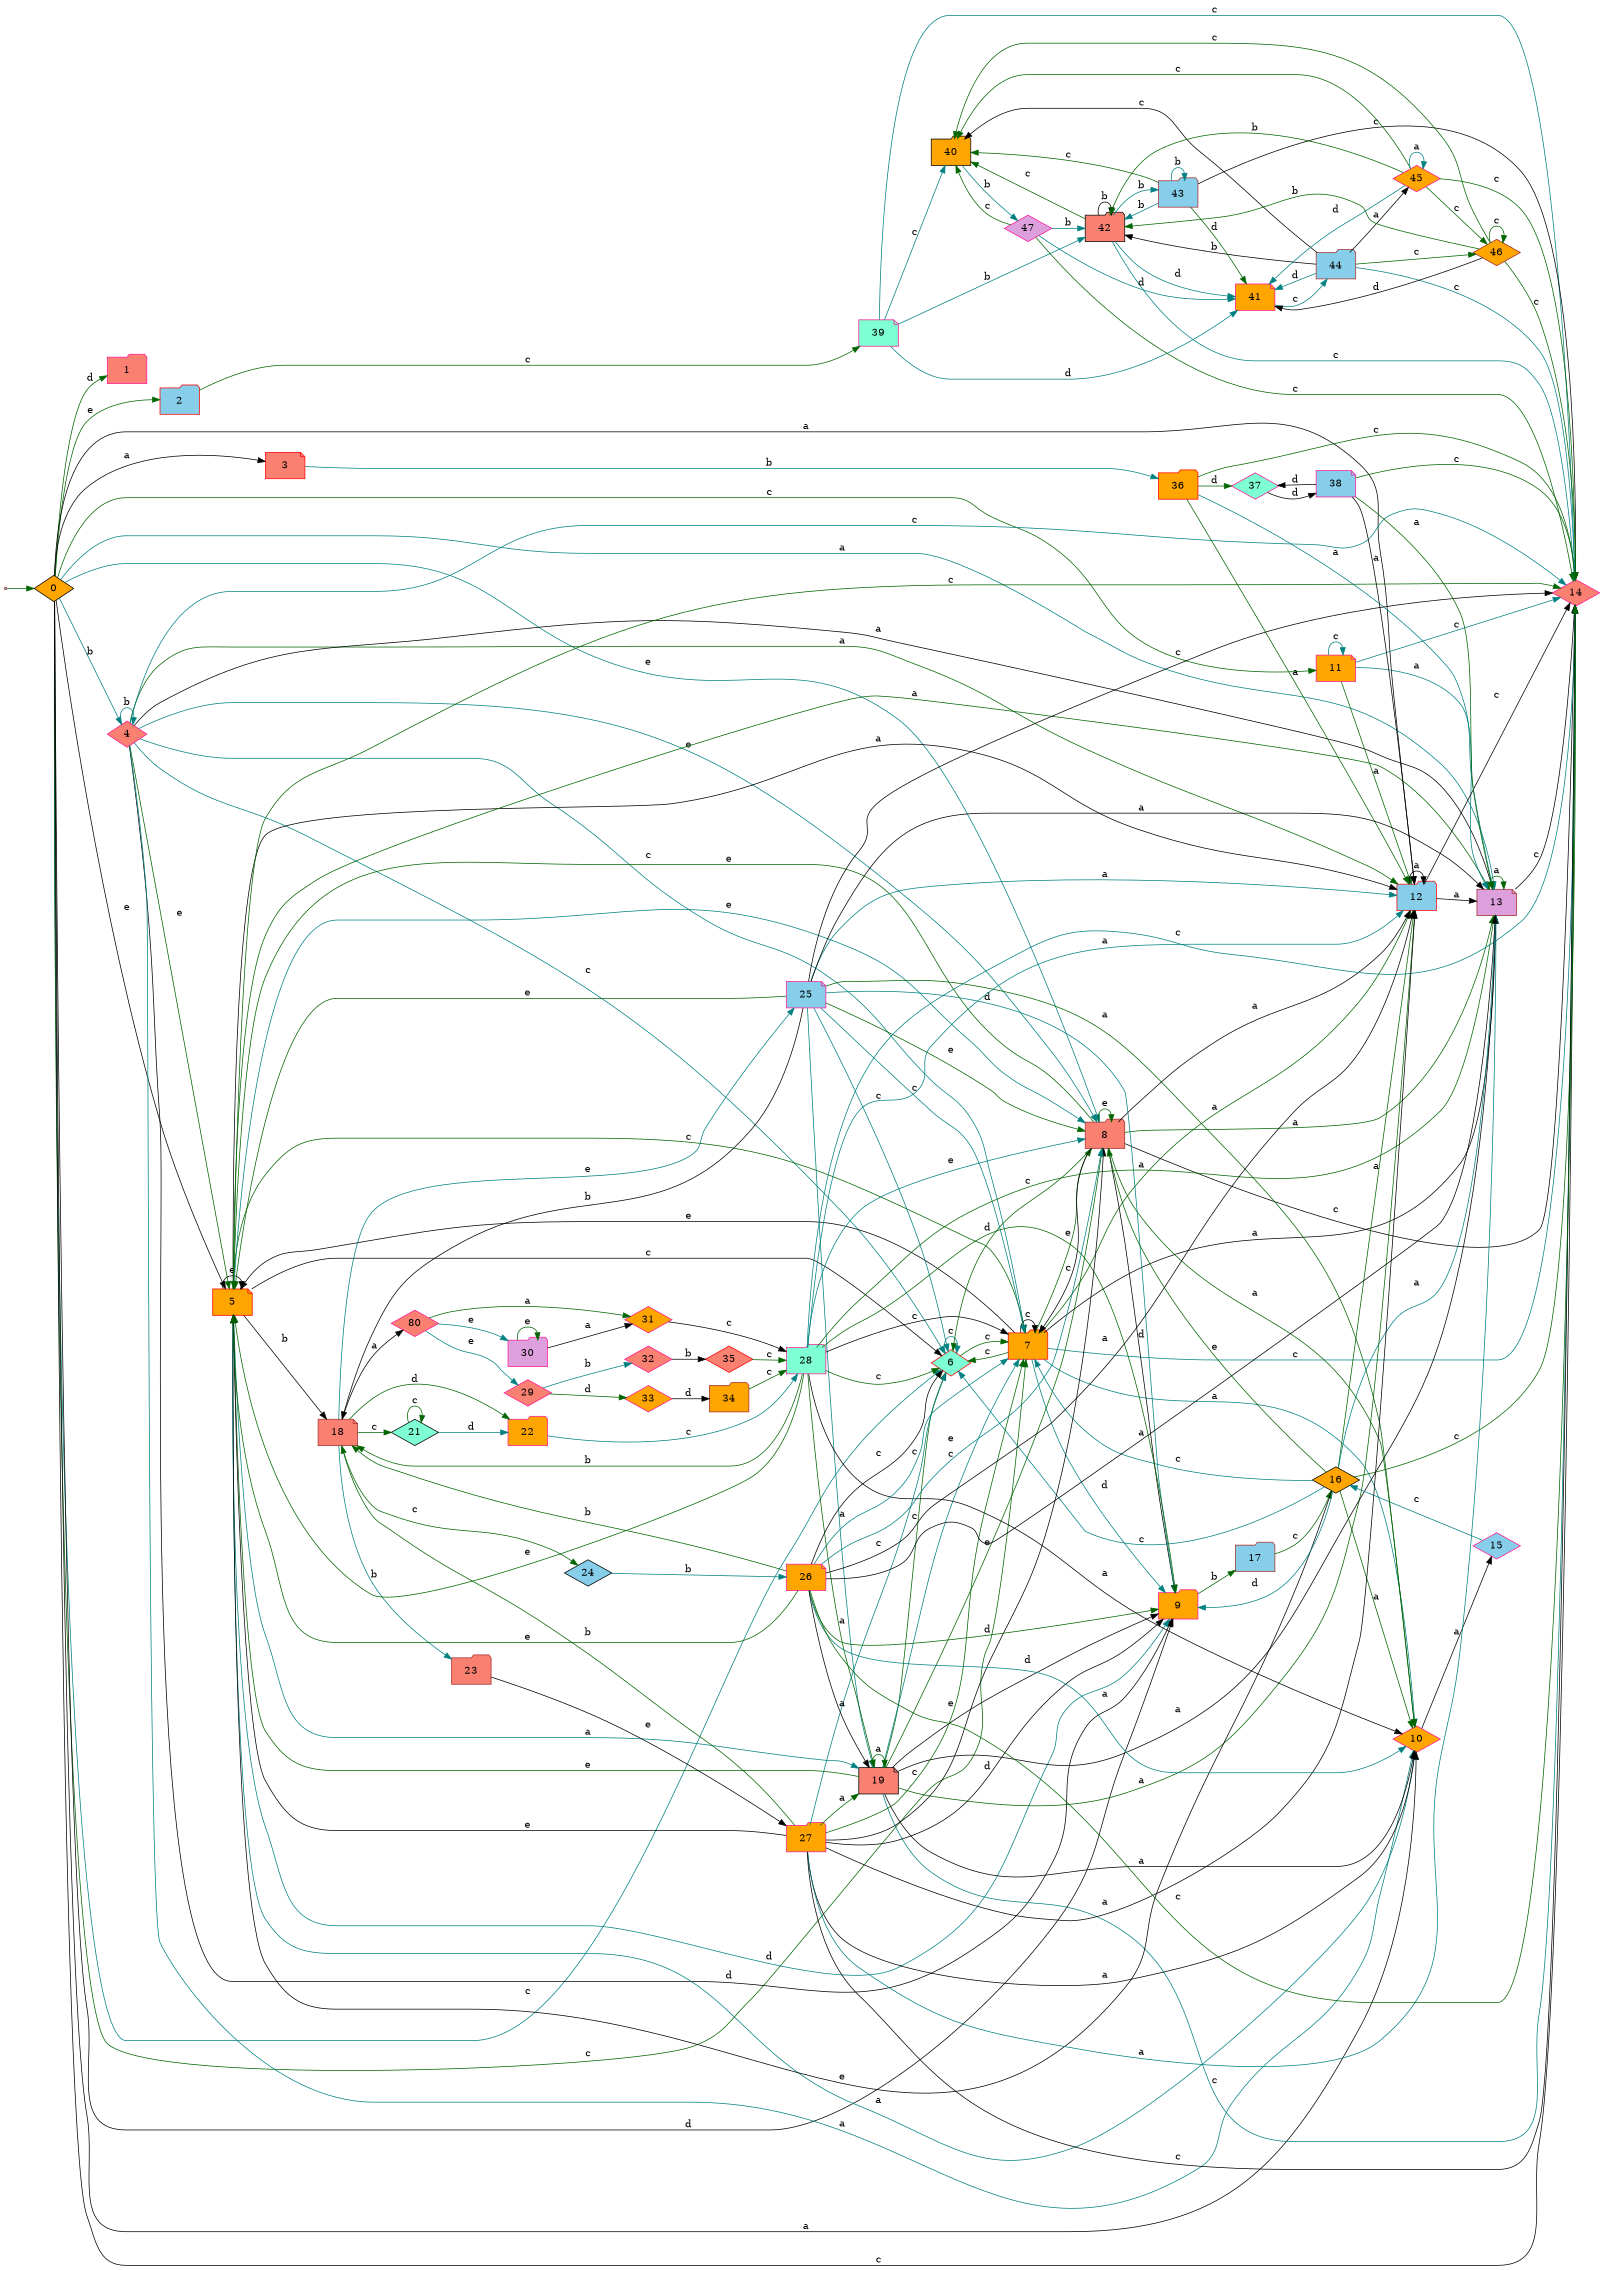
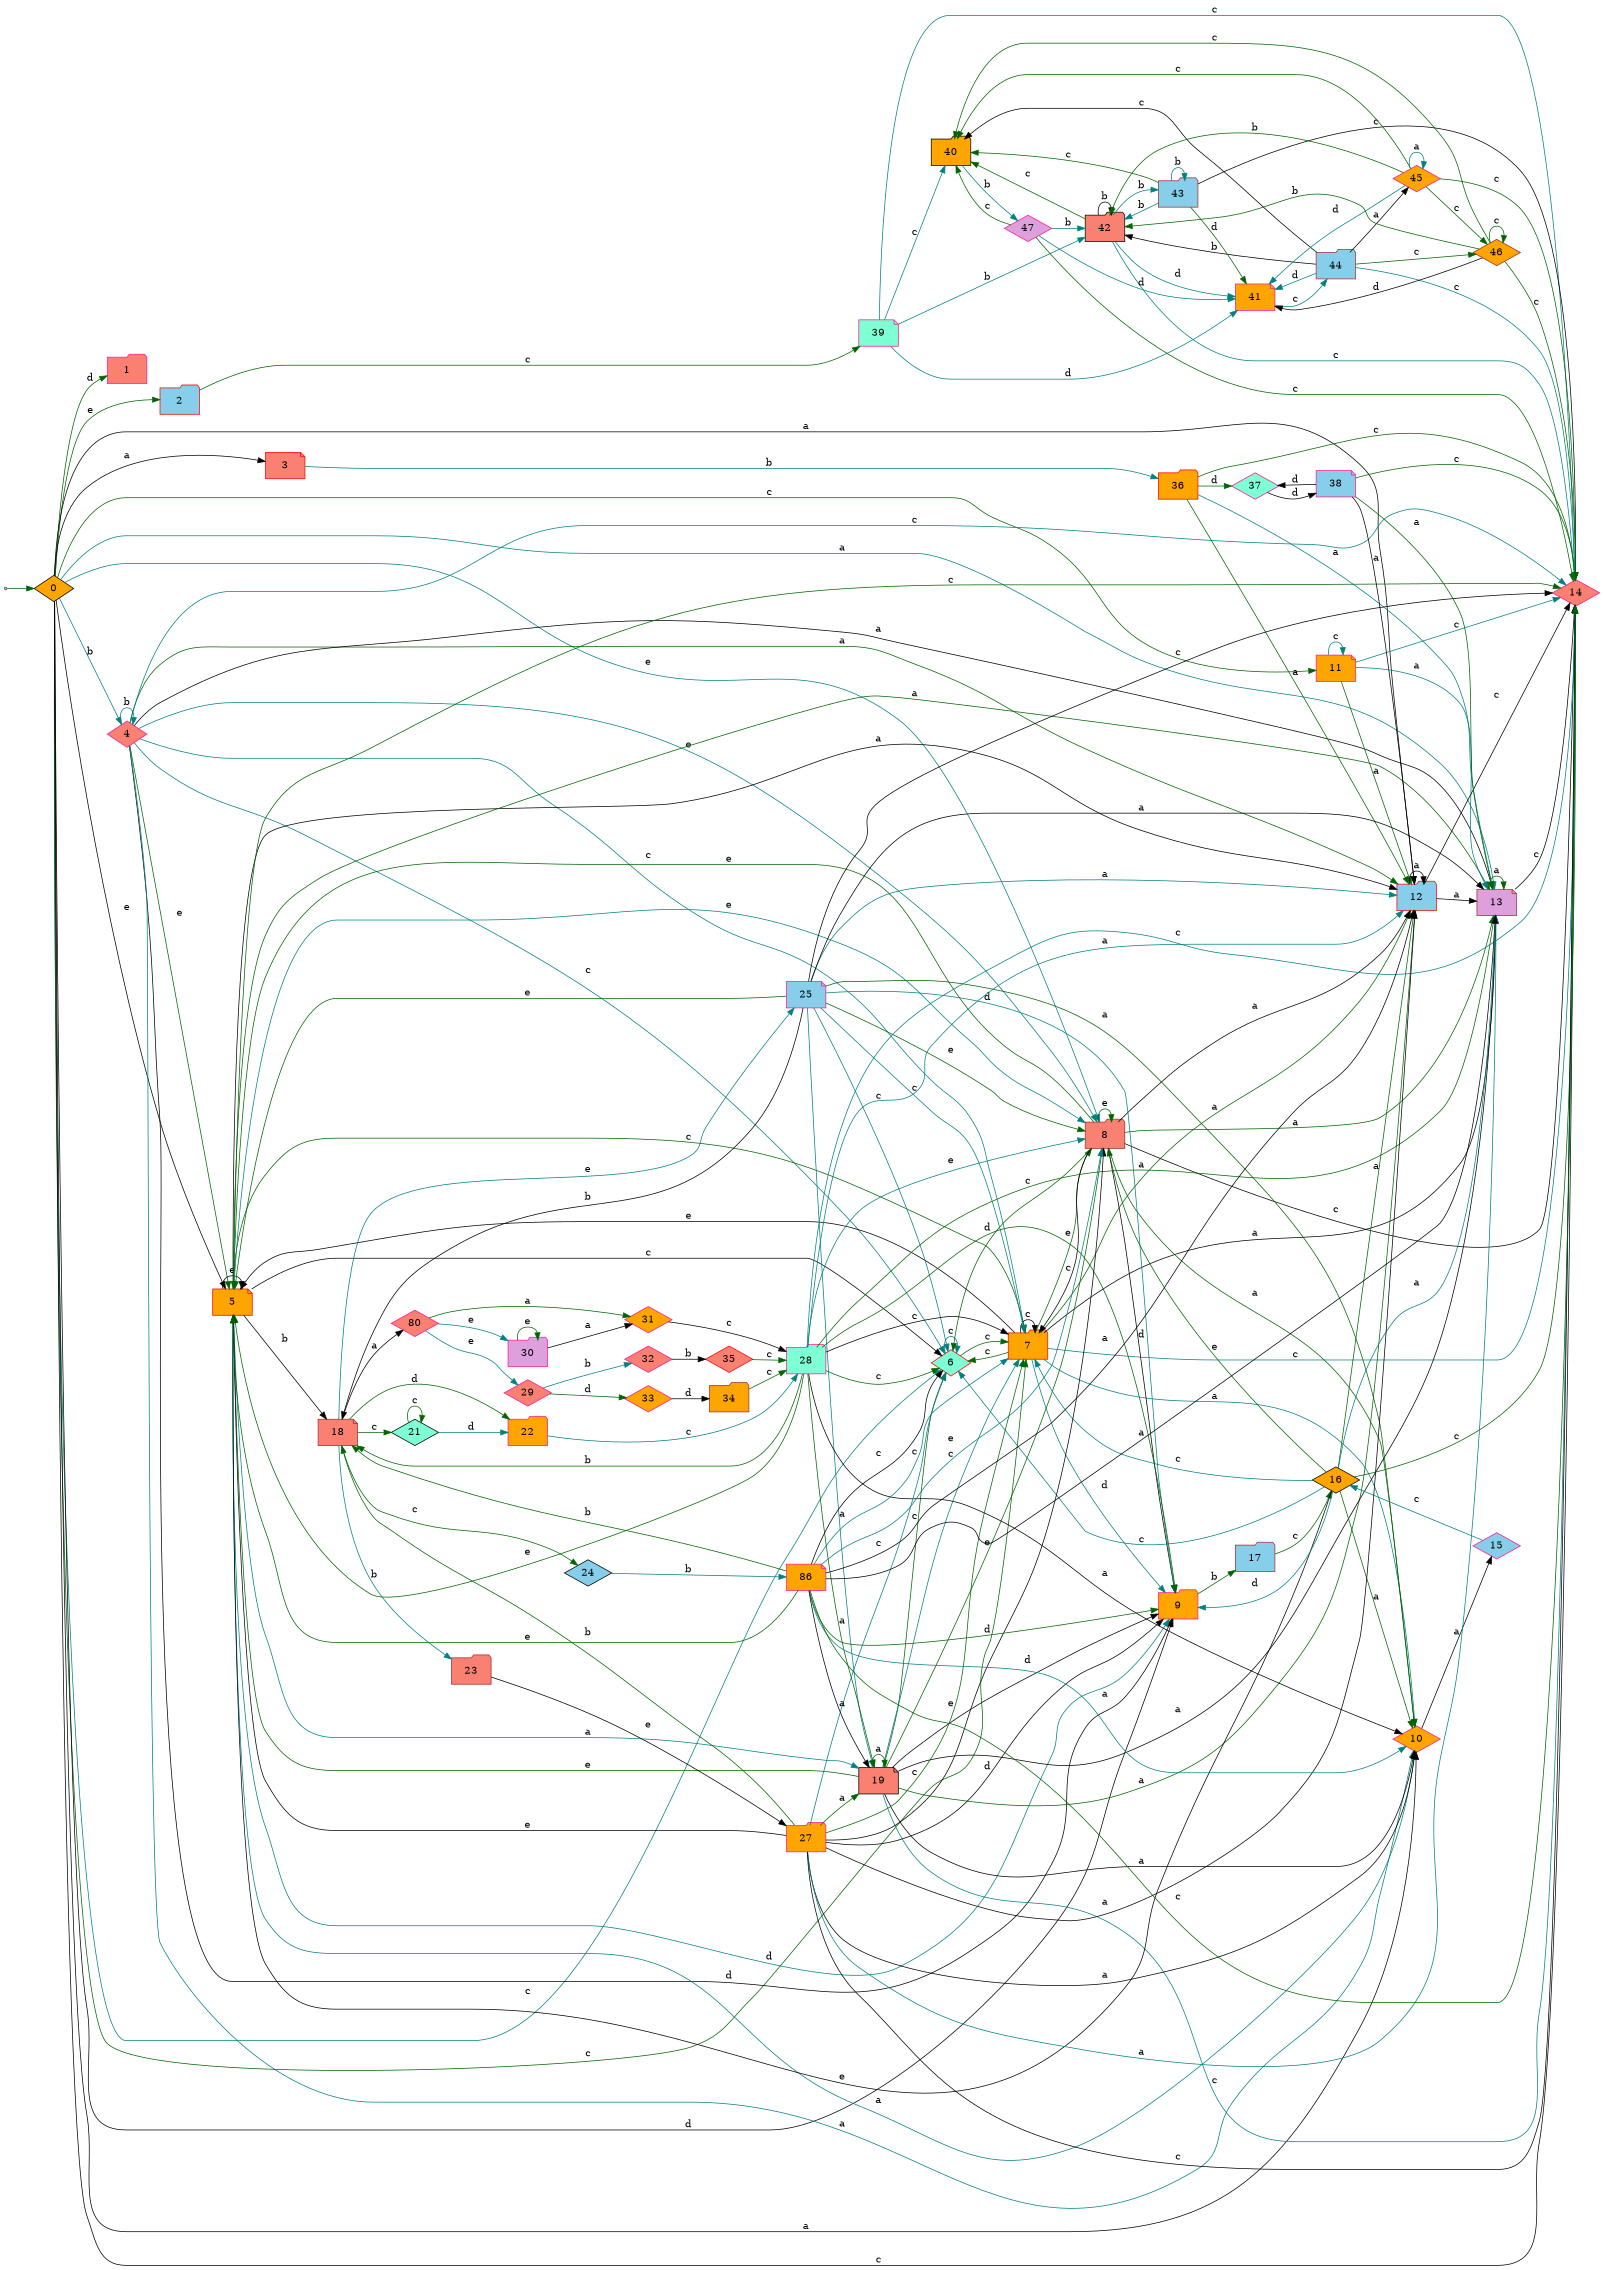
(806, 1577) -> (806, 1577)
